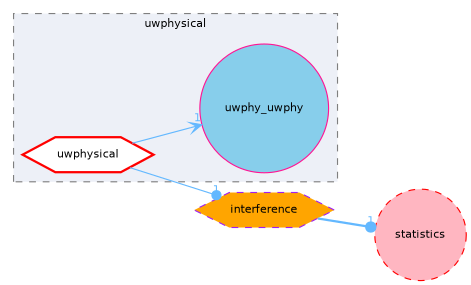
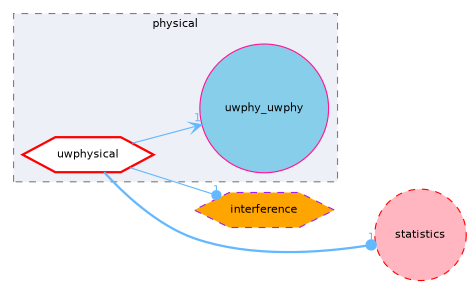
(176, 24) -> (176, 24)
(342, 222) -> (224, 246)
